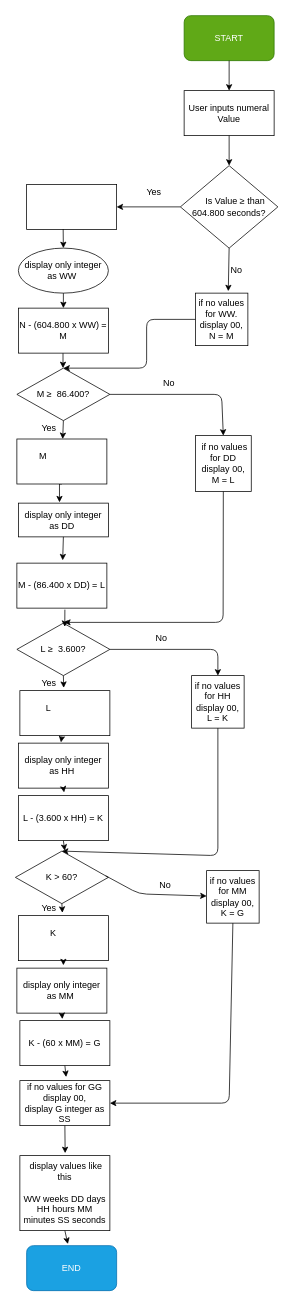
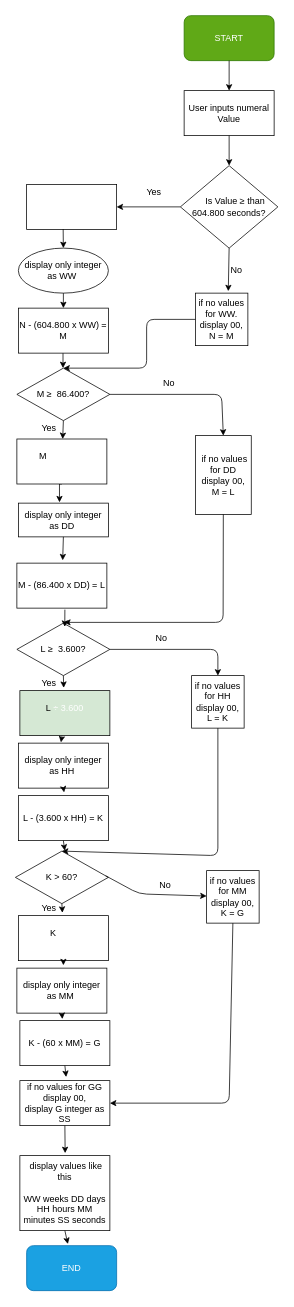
(223, 463) -> (223, 475)
(65, 713) -> (65, 713)
